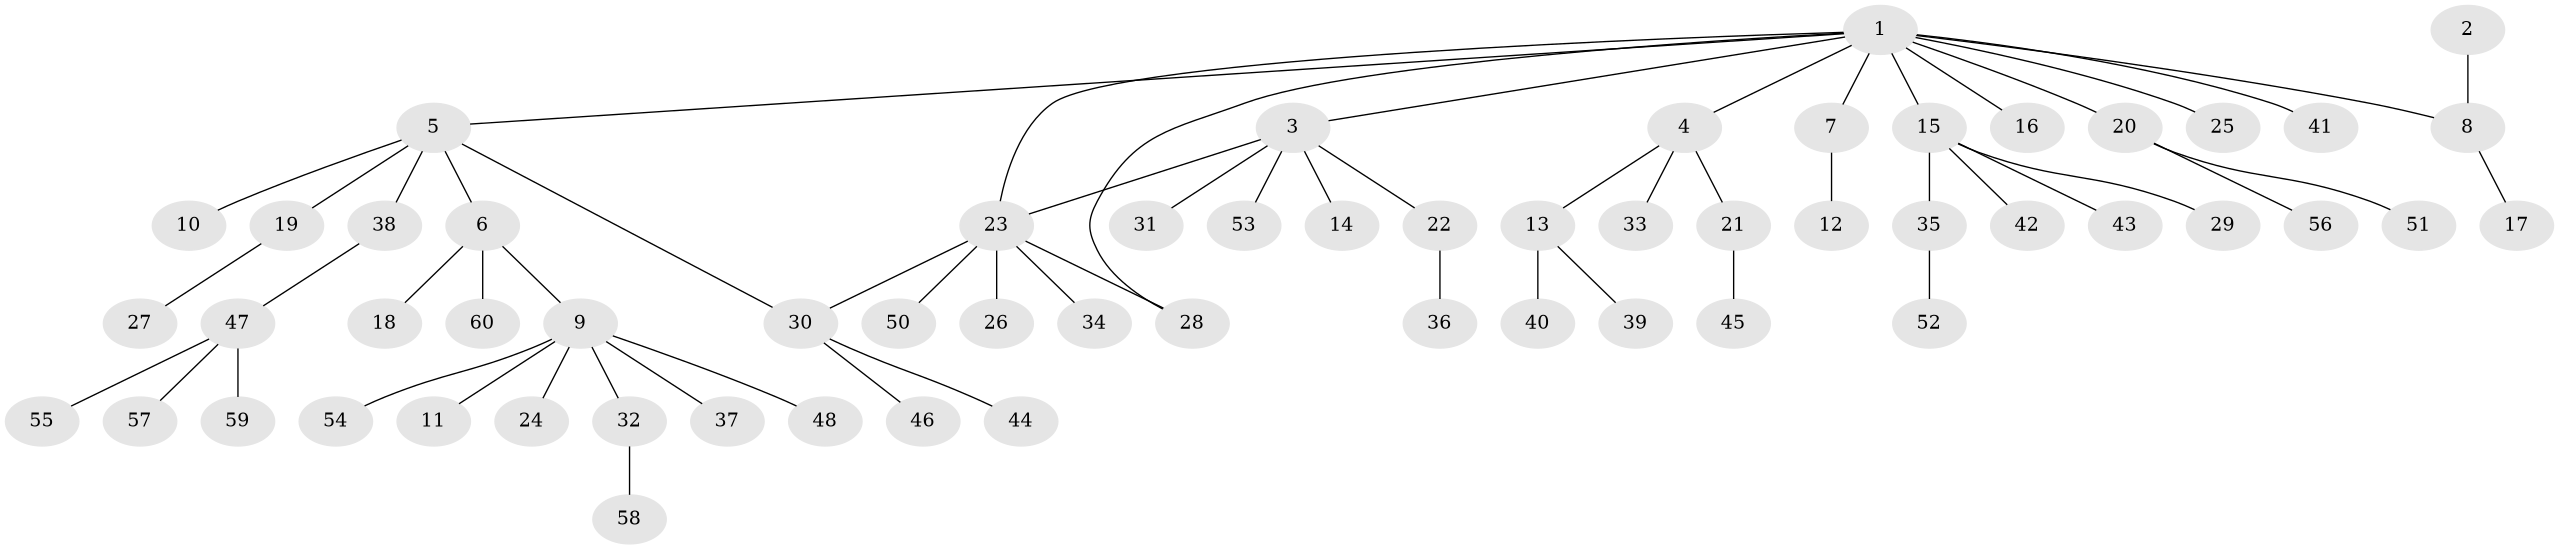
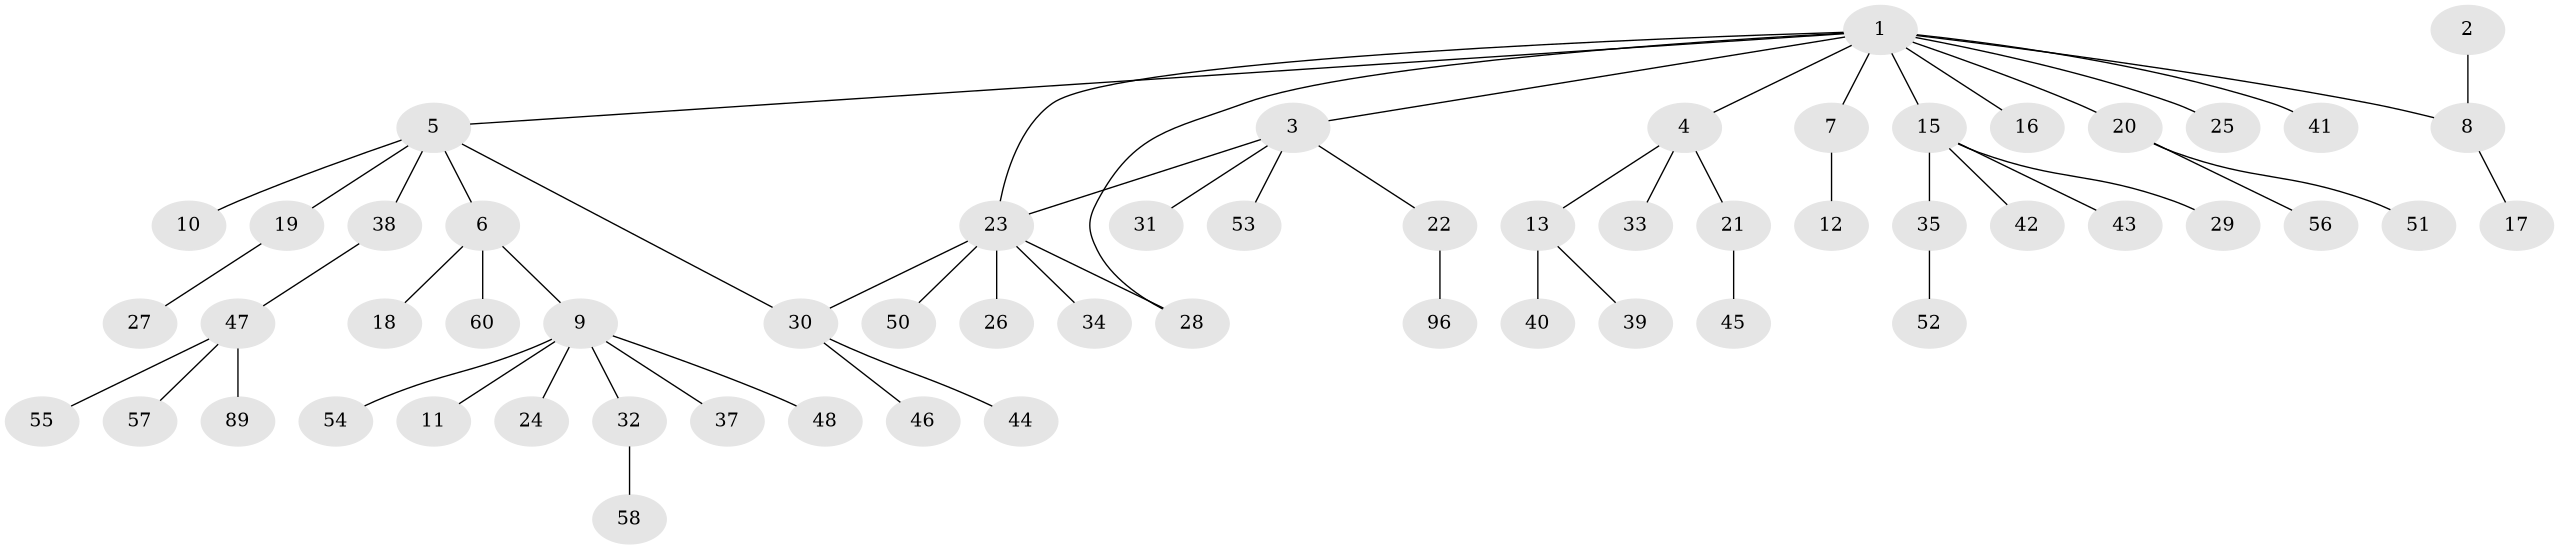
(1342, 226) -> none
(1440, 324) -> (1440, 324)
(238, 422) -> (238, 422)
